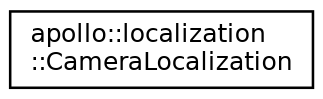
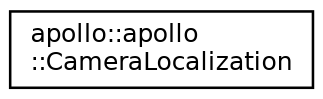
(162, 50) -> (162, 50)
